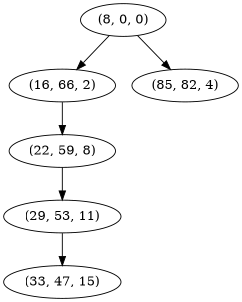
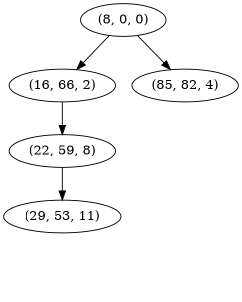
(62, 282) -> none
